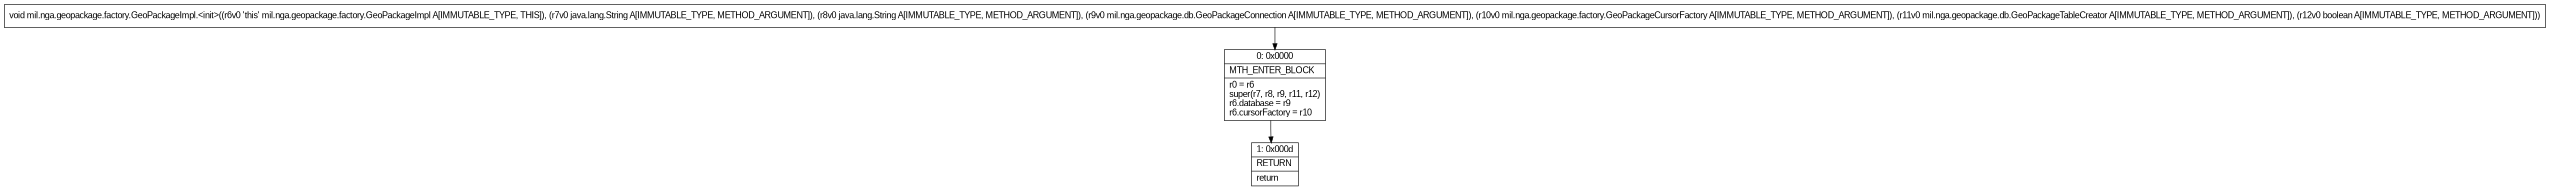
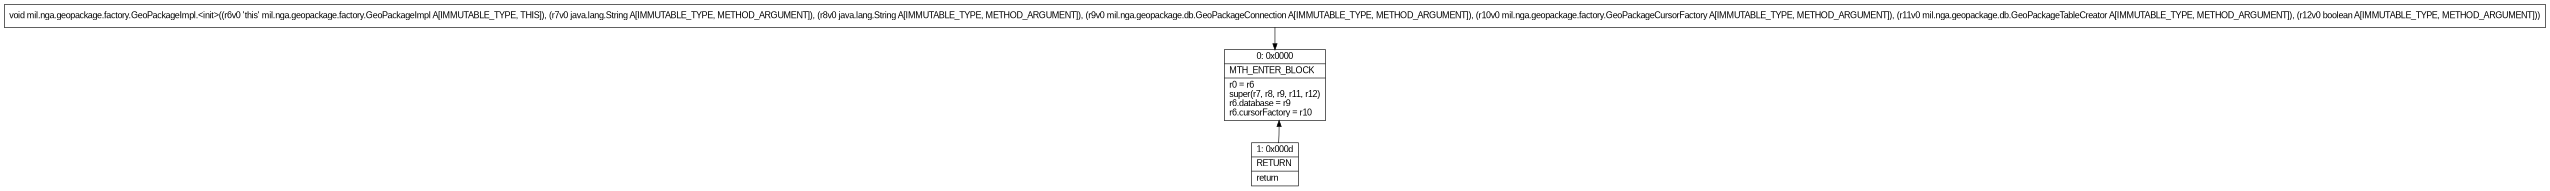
(1271, 129) -> (1279, 135)
